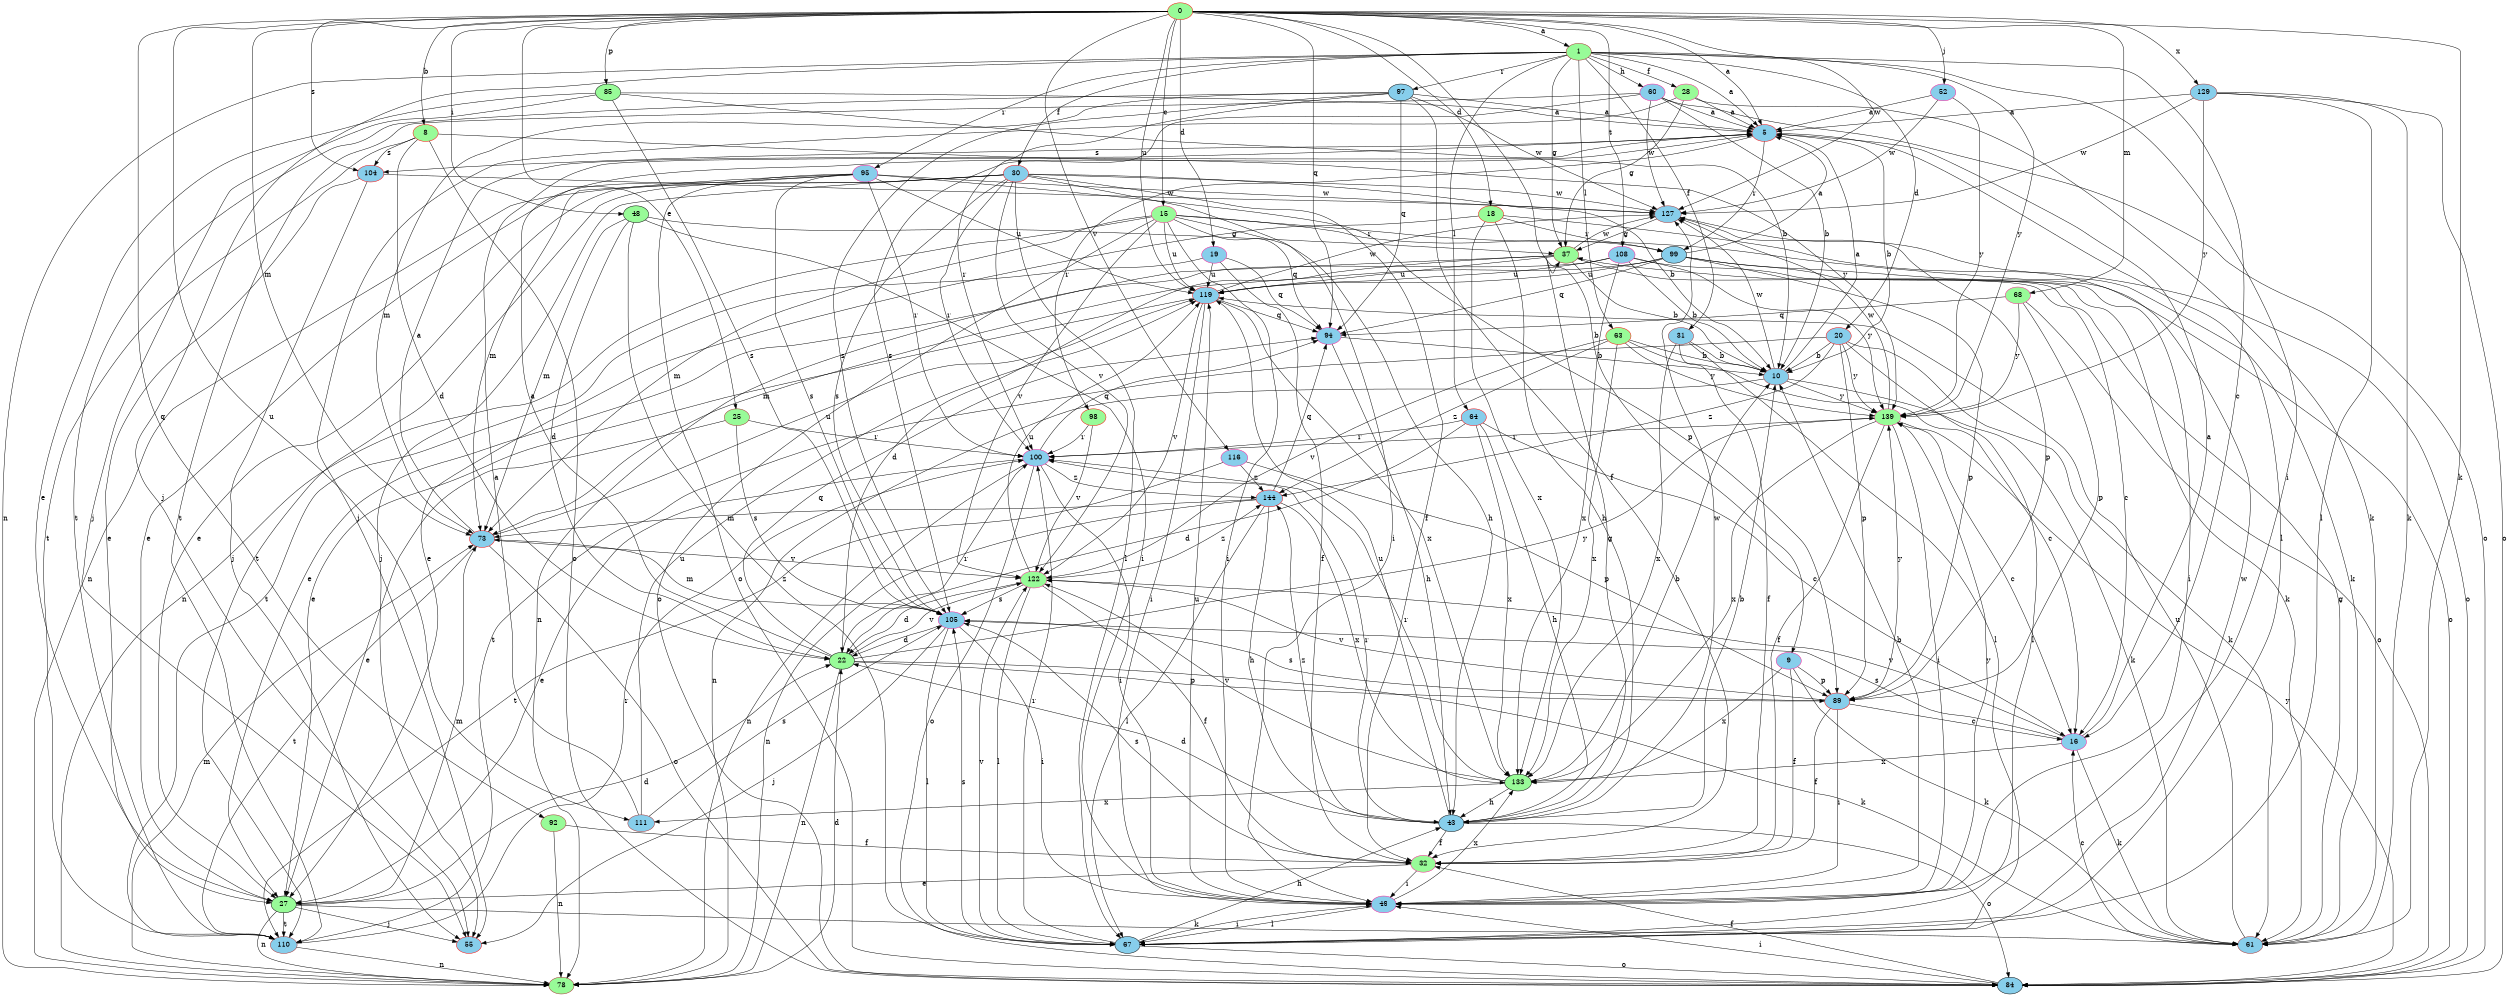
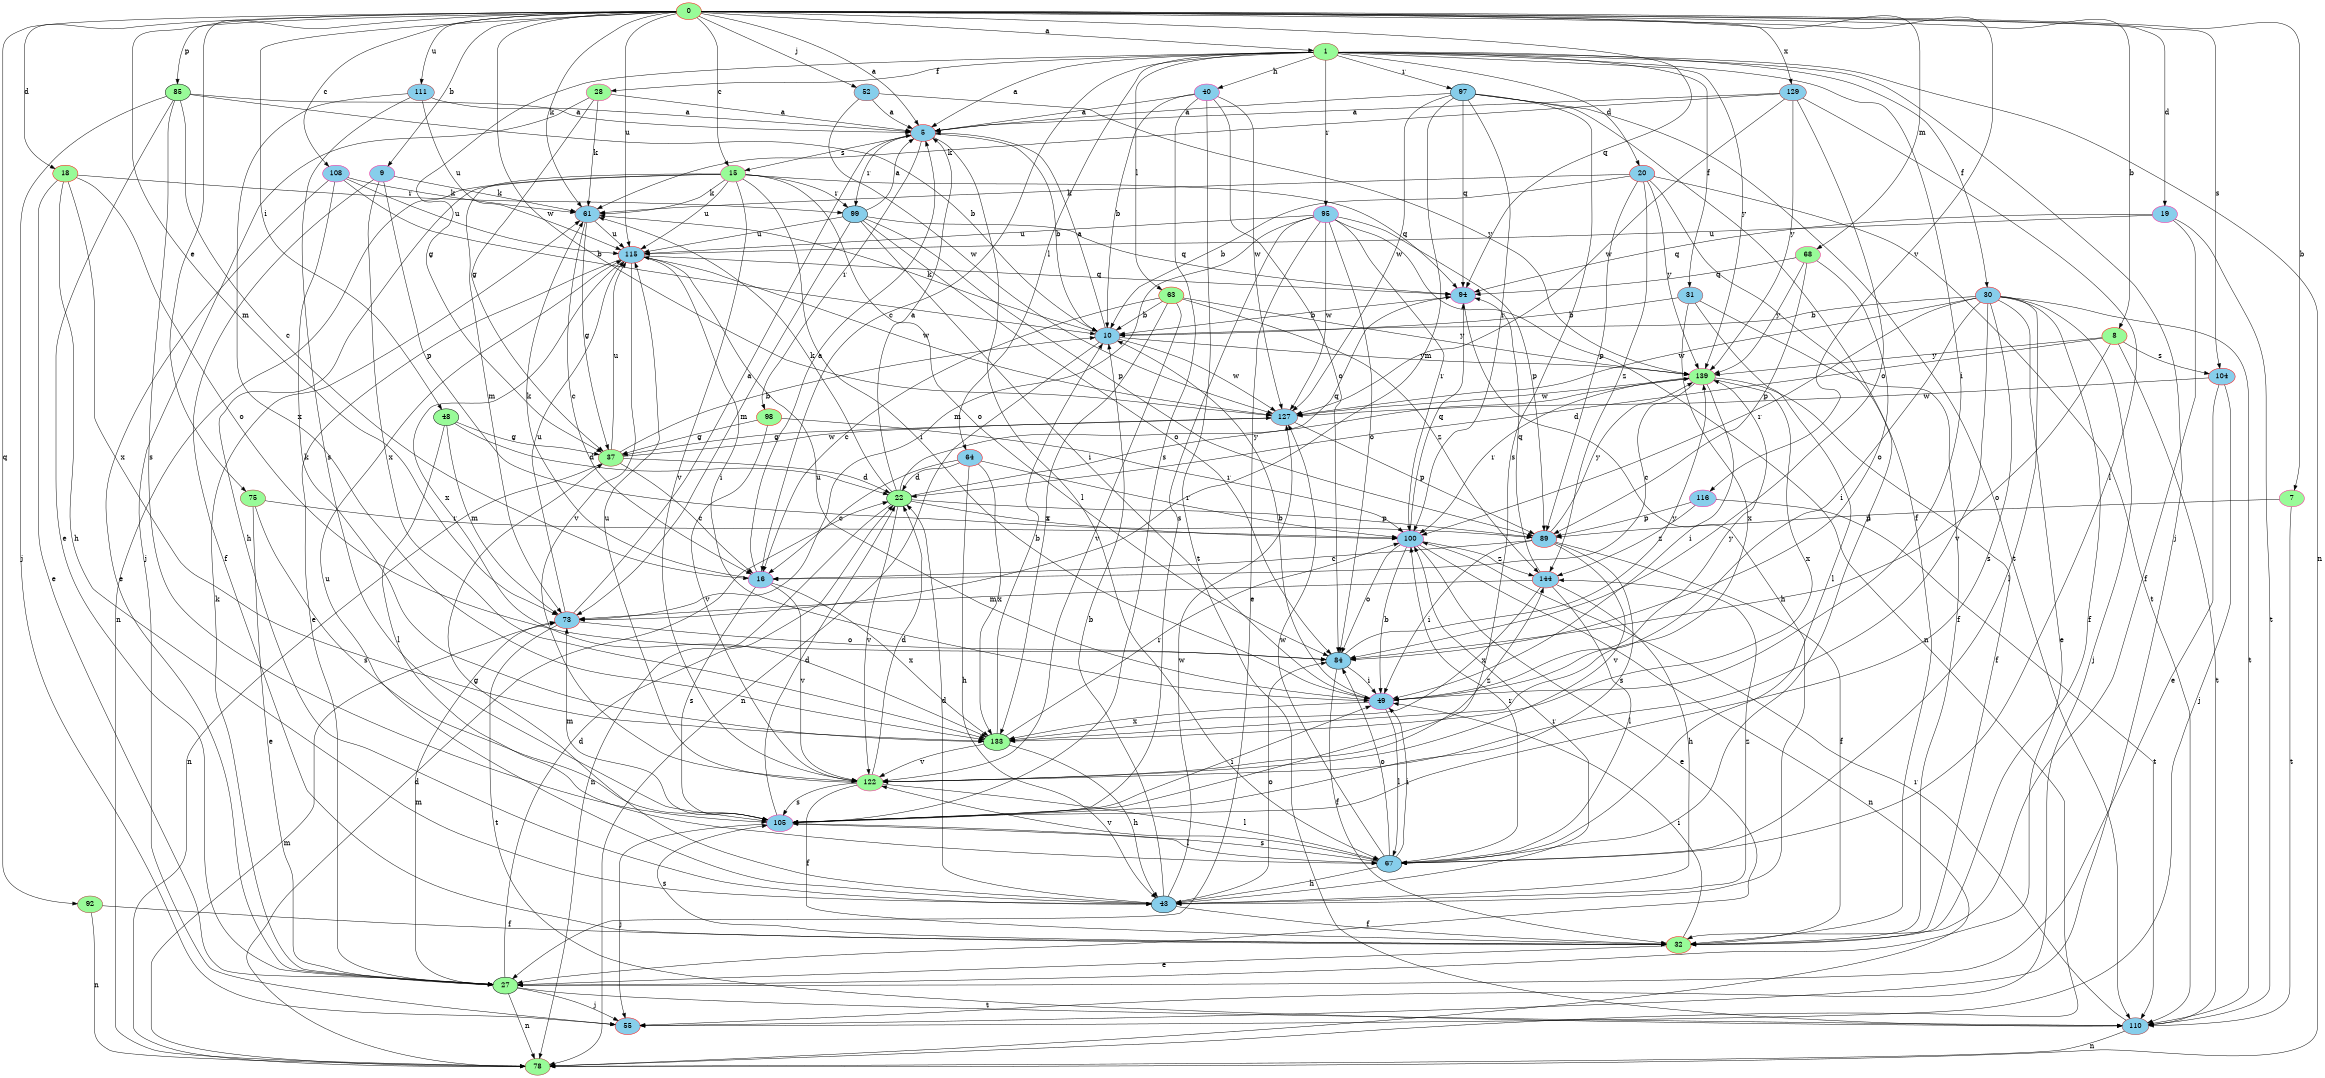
(1652, 92) -> (1207, 92)
(1943, 92) -> (867, 92)
(1611, 133) -> (325, 92)
(1070, 150) -> (834, 151)
(1206, 295) -> (631, 255)
(1775, 310) -> none
(737, 417) -> (253, 498)
none -> (378, 427)
none -> (695, 435)
(1142, 484) -> none
none -> (2292, 498)
(1584, 519) -> (306, 458)
(768, 560) -> none
(784, 580) -> (399, 640)
(823, 637) -> none
(1121, 681) -> (1386, 620)
(1103, 800) -> (375, 523)
(1423, 864) -> (1679, 945)
